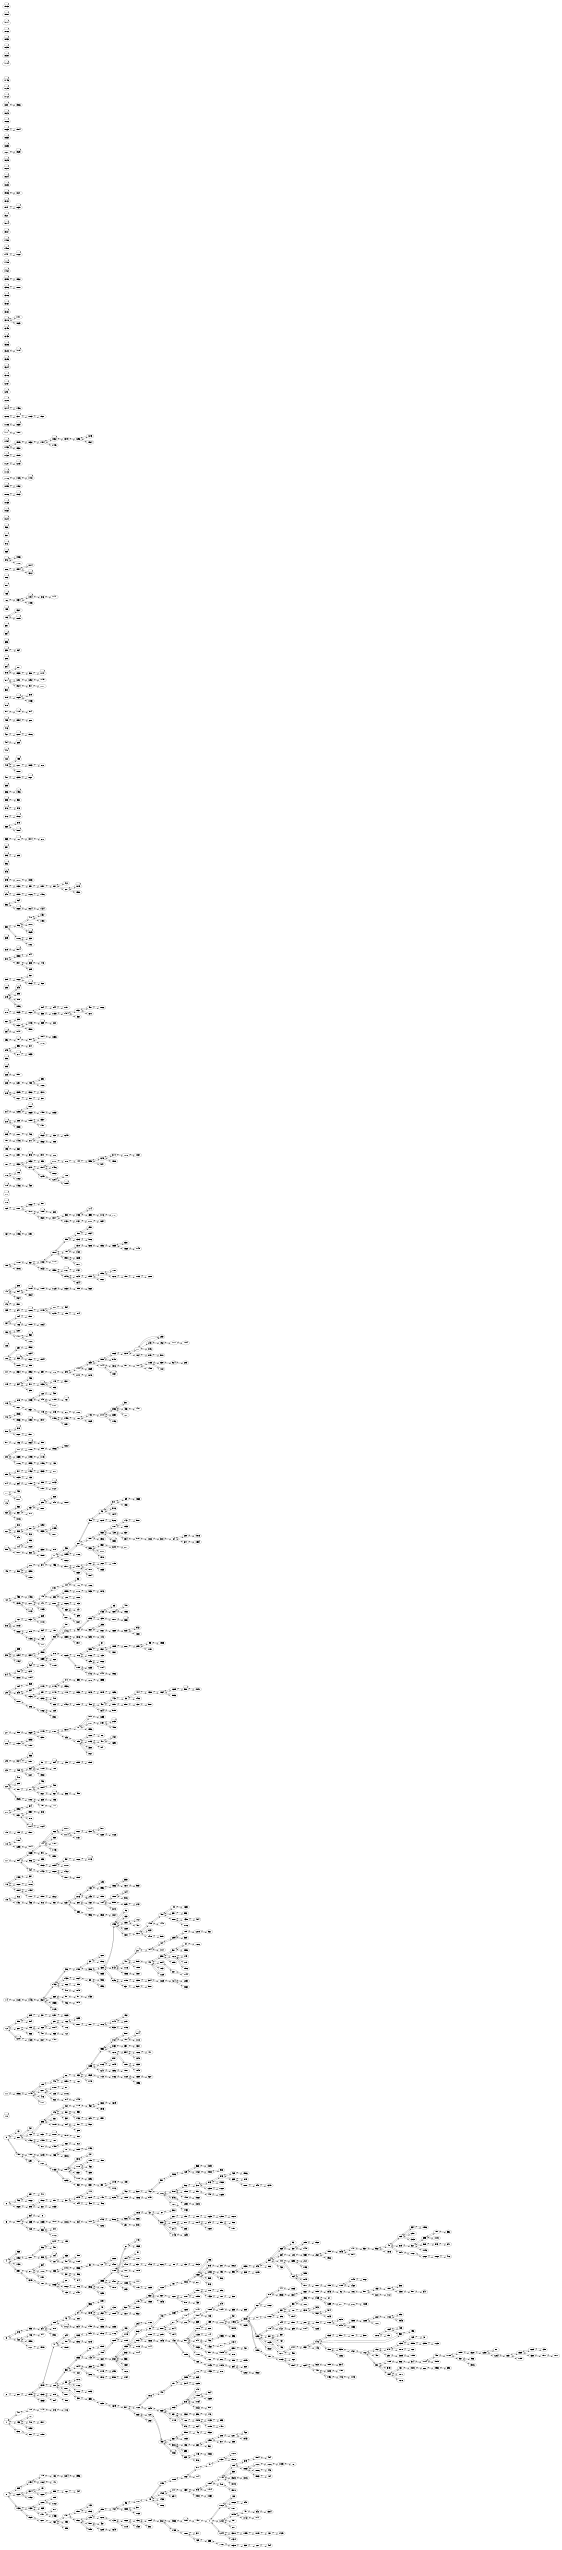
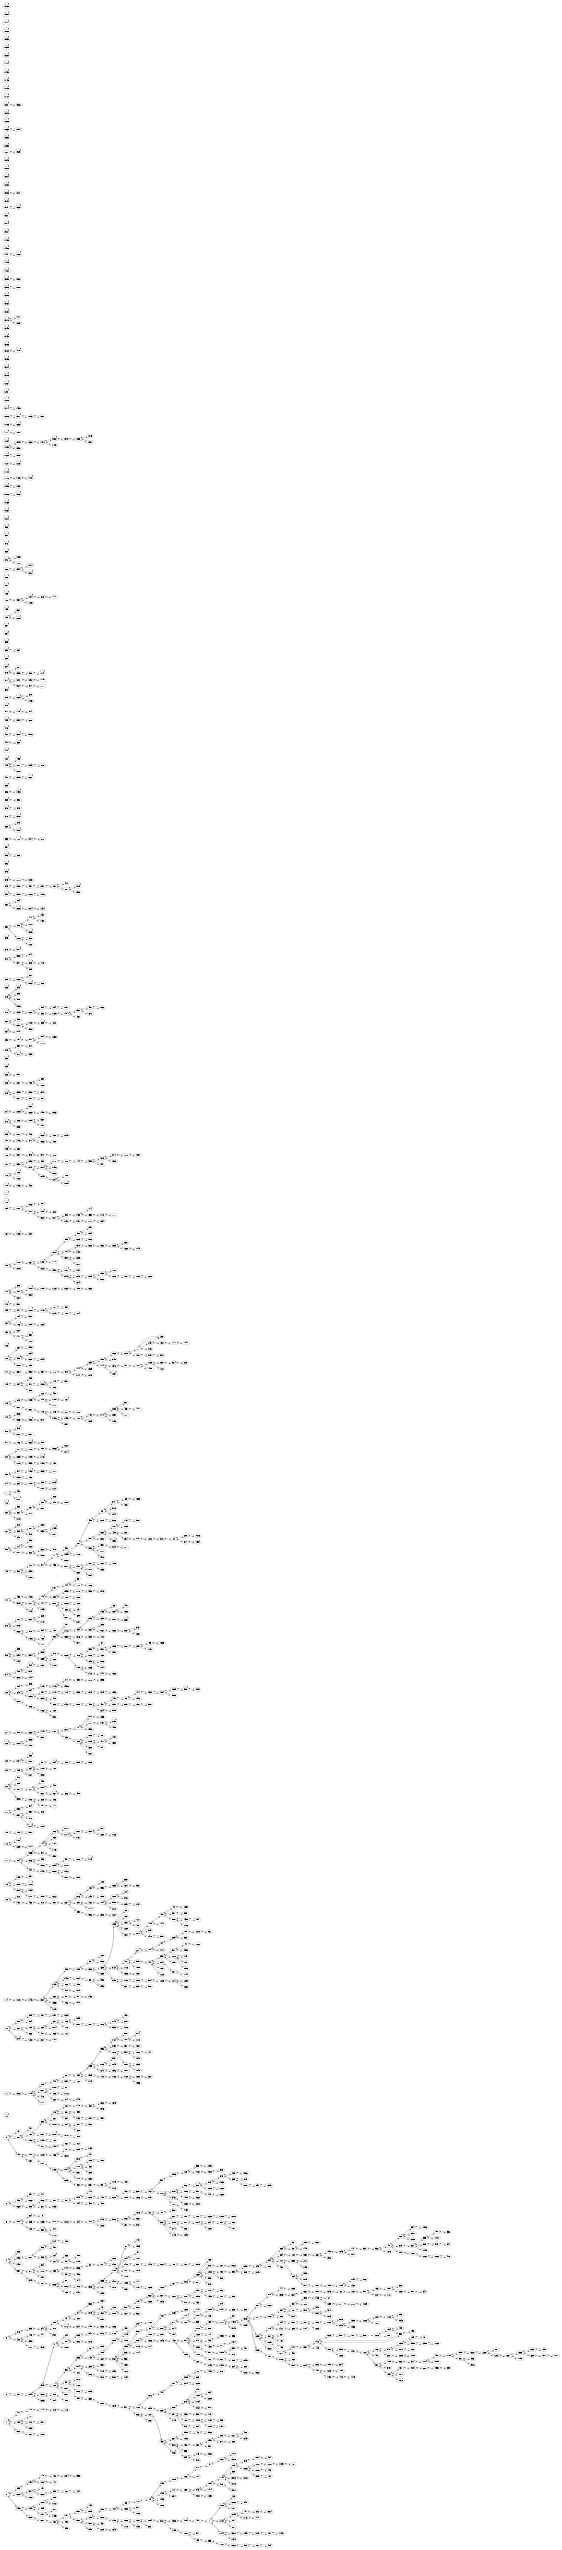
none -> (6, 72)
(25, 1371) -> (19, 1376)
none -> (66, 1452)
(84, 1900) -> (83, 1906)
(384, 2335) -> (370, 2336)
